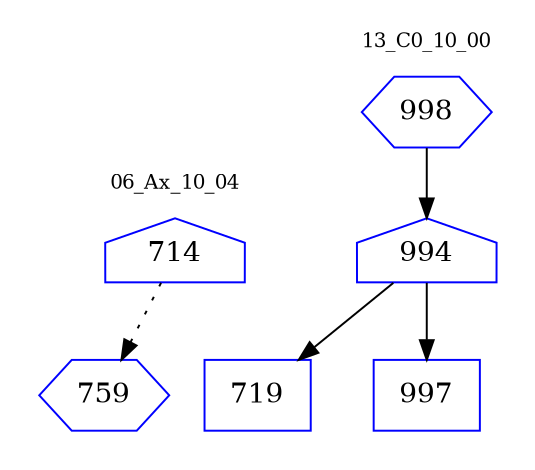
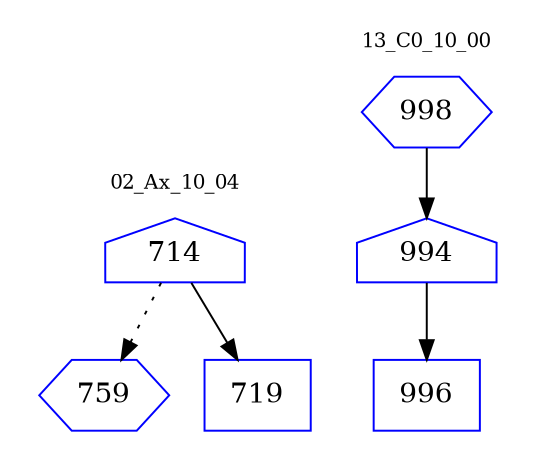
(175, 184) -> (175, 184)
(356, 313) -> (209, 313)
(427, 395) -> (427, 395)
